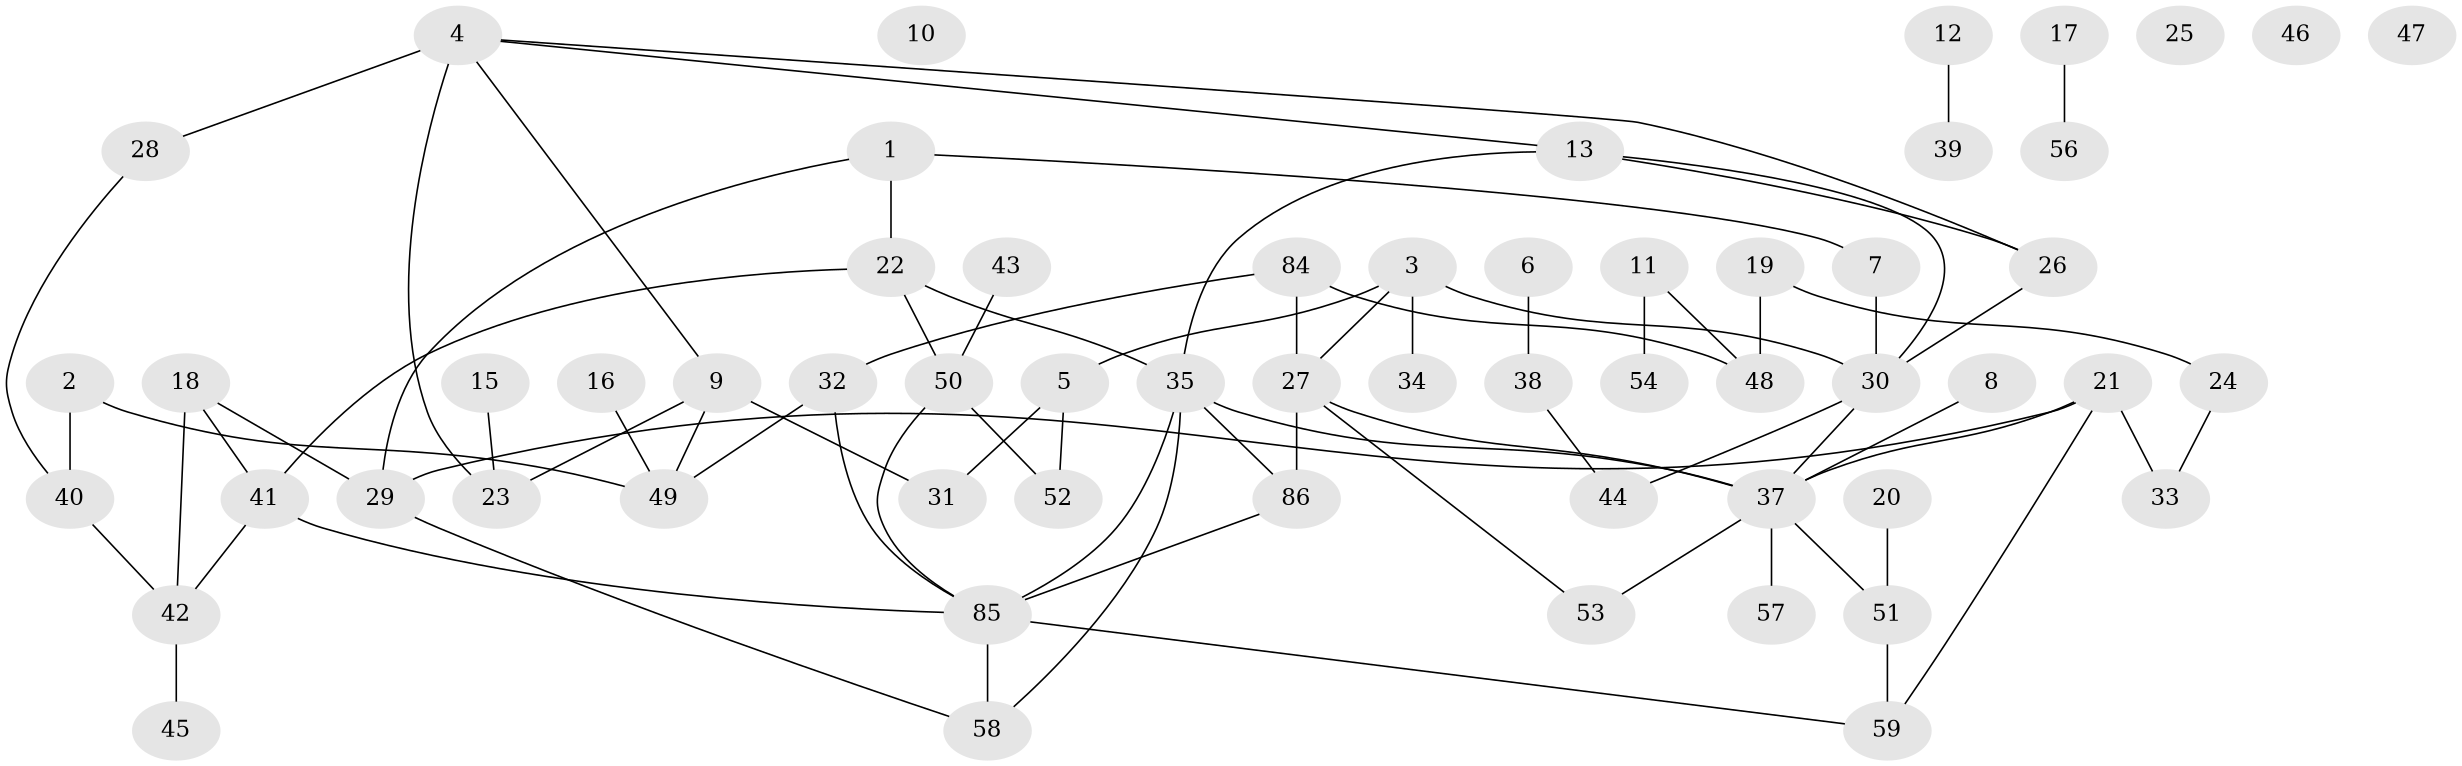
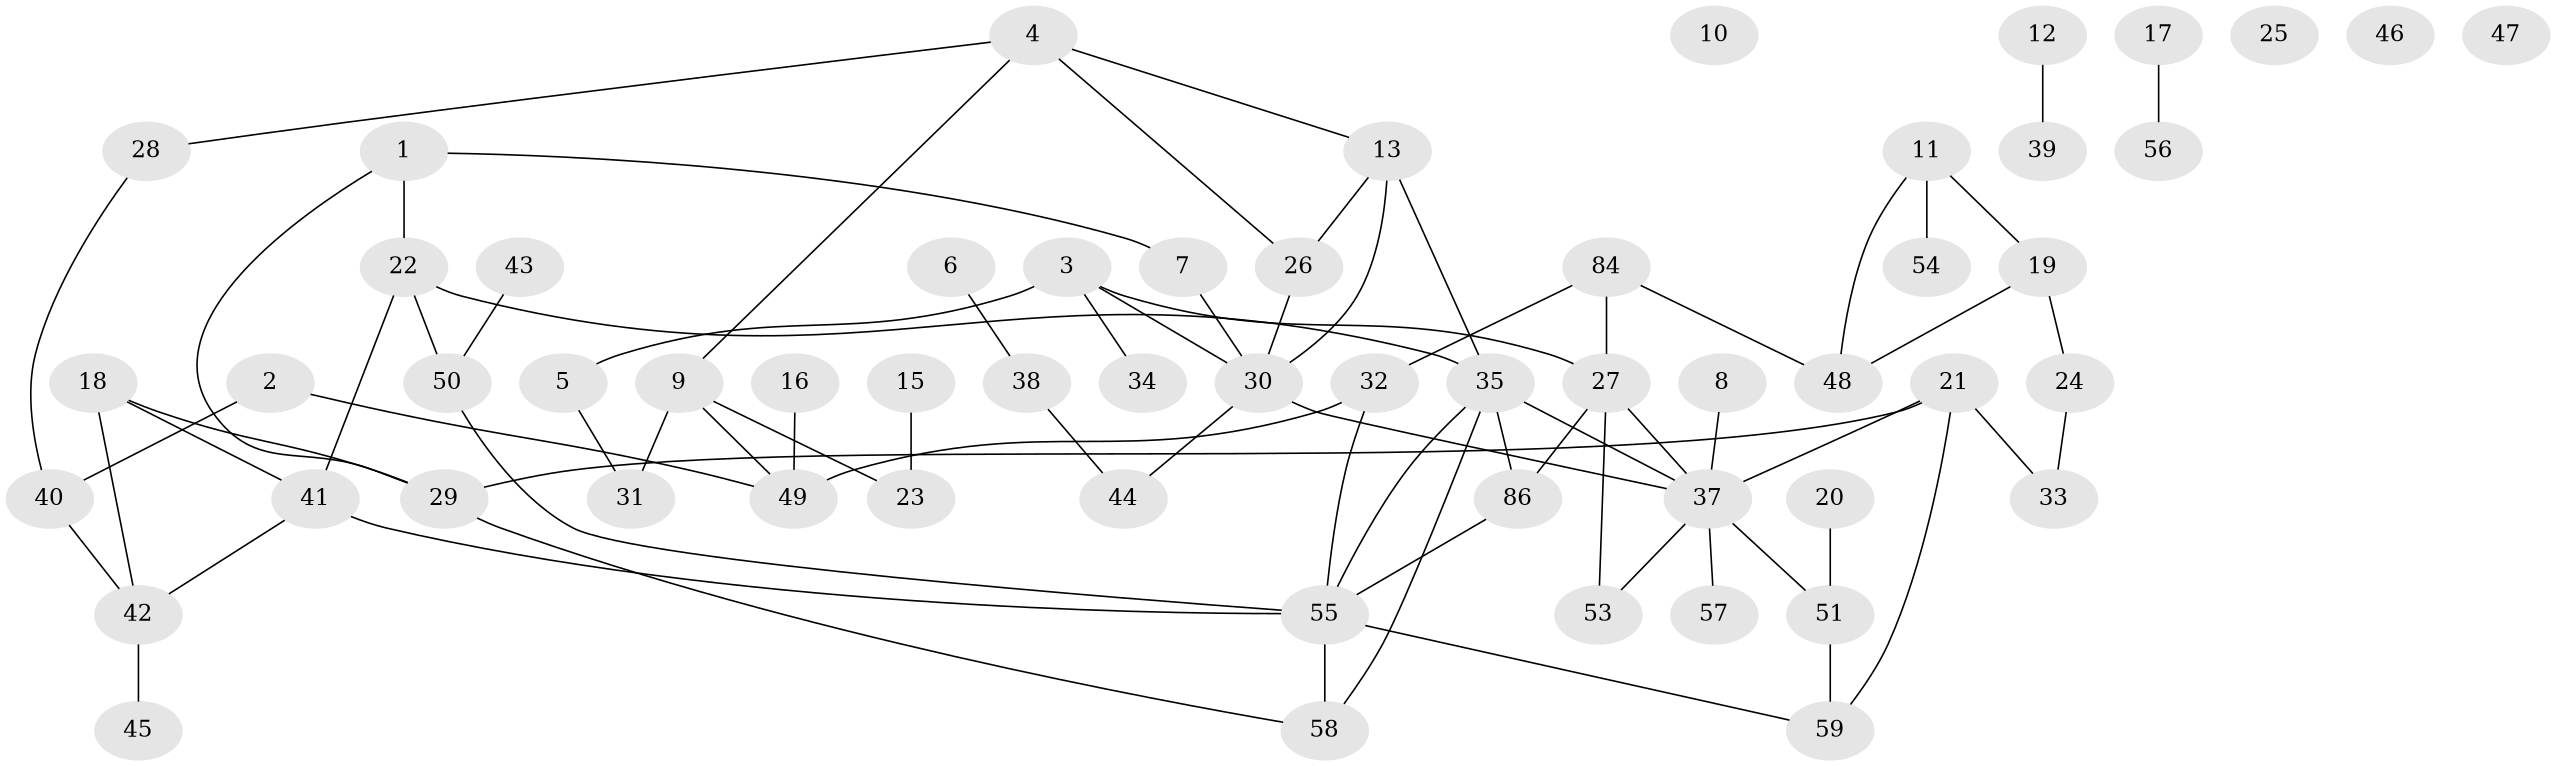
none -> (1985, 209)
(409, 275) -> none
(1058, 499) -> none
(988, 615) -> (1325, 615)
